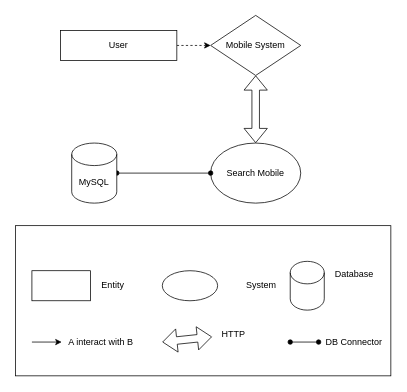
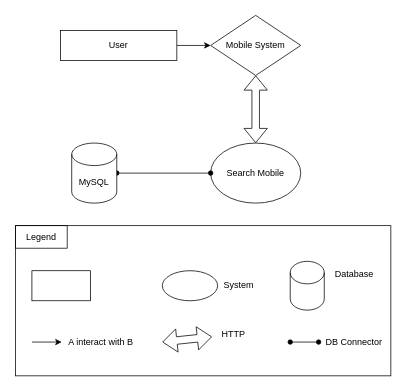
(190, 45) -> (190, 45)
none -> (41, 237)
(113, 285) -> none
(261, 285) -> (239, 285)
